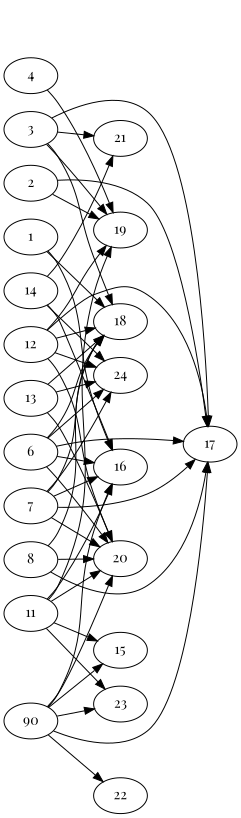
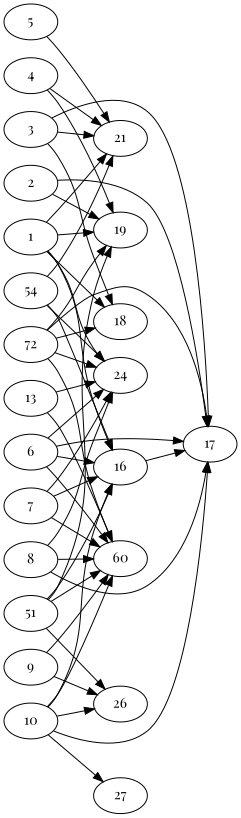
none -> (31, 22)
none -> (69, 103)
(85, 187) -> (69, 234)
none -> (60, 207)
(31, 291) -> (31, 291)
none -> (74, 301)
(31, 345) -> (31, 345)
(70, 365) -> none
(67, 409) -> none
(75, 419) -> none
(75, 472) -> (71, 509)
(127, 500) -> (160, 457)
(120, 559) -> (120, 559)
(31, 613) -> (31, 613)
(120, 650) -> none
none -> (31, 667)
(120, 704) -> (120, 704)
(31, 721) -> (31, 721)
(120, 796) -> (120, 796)
